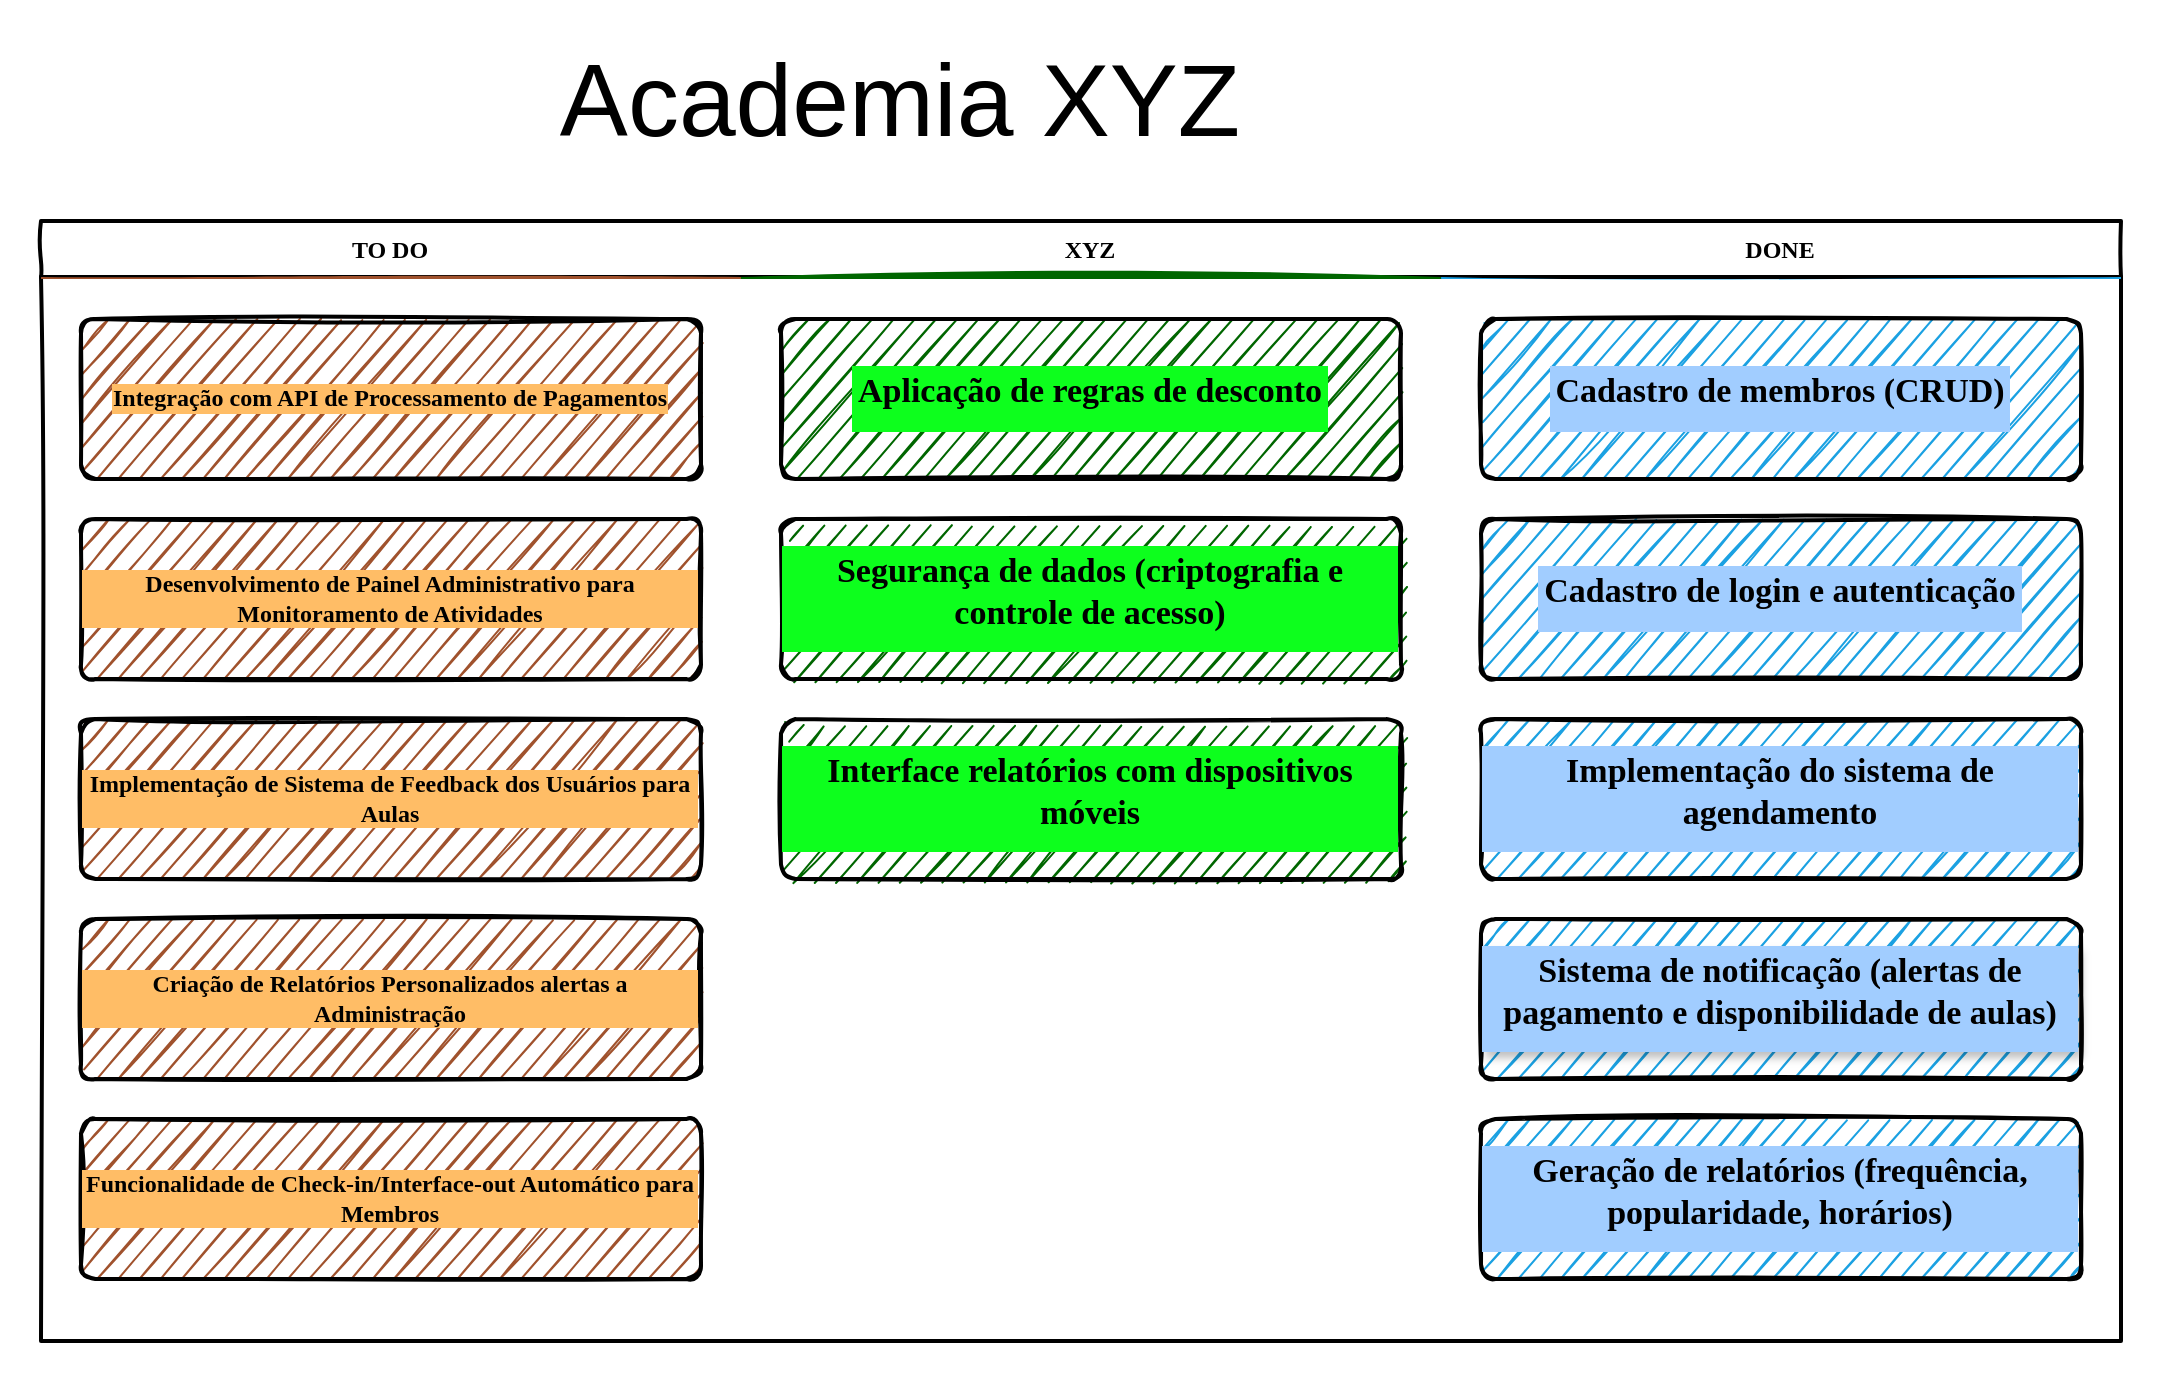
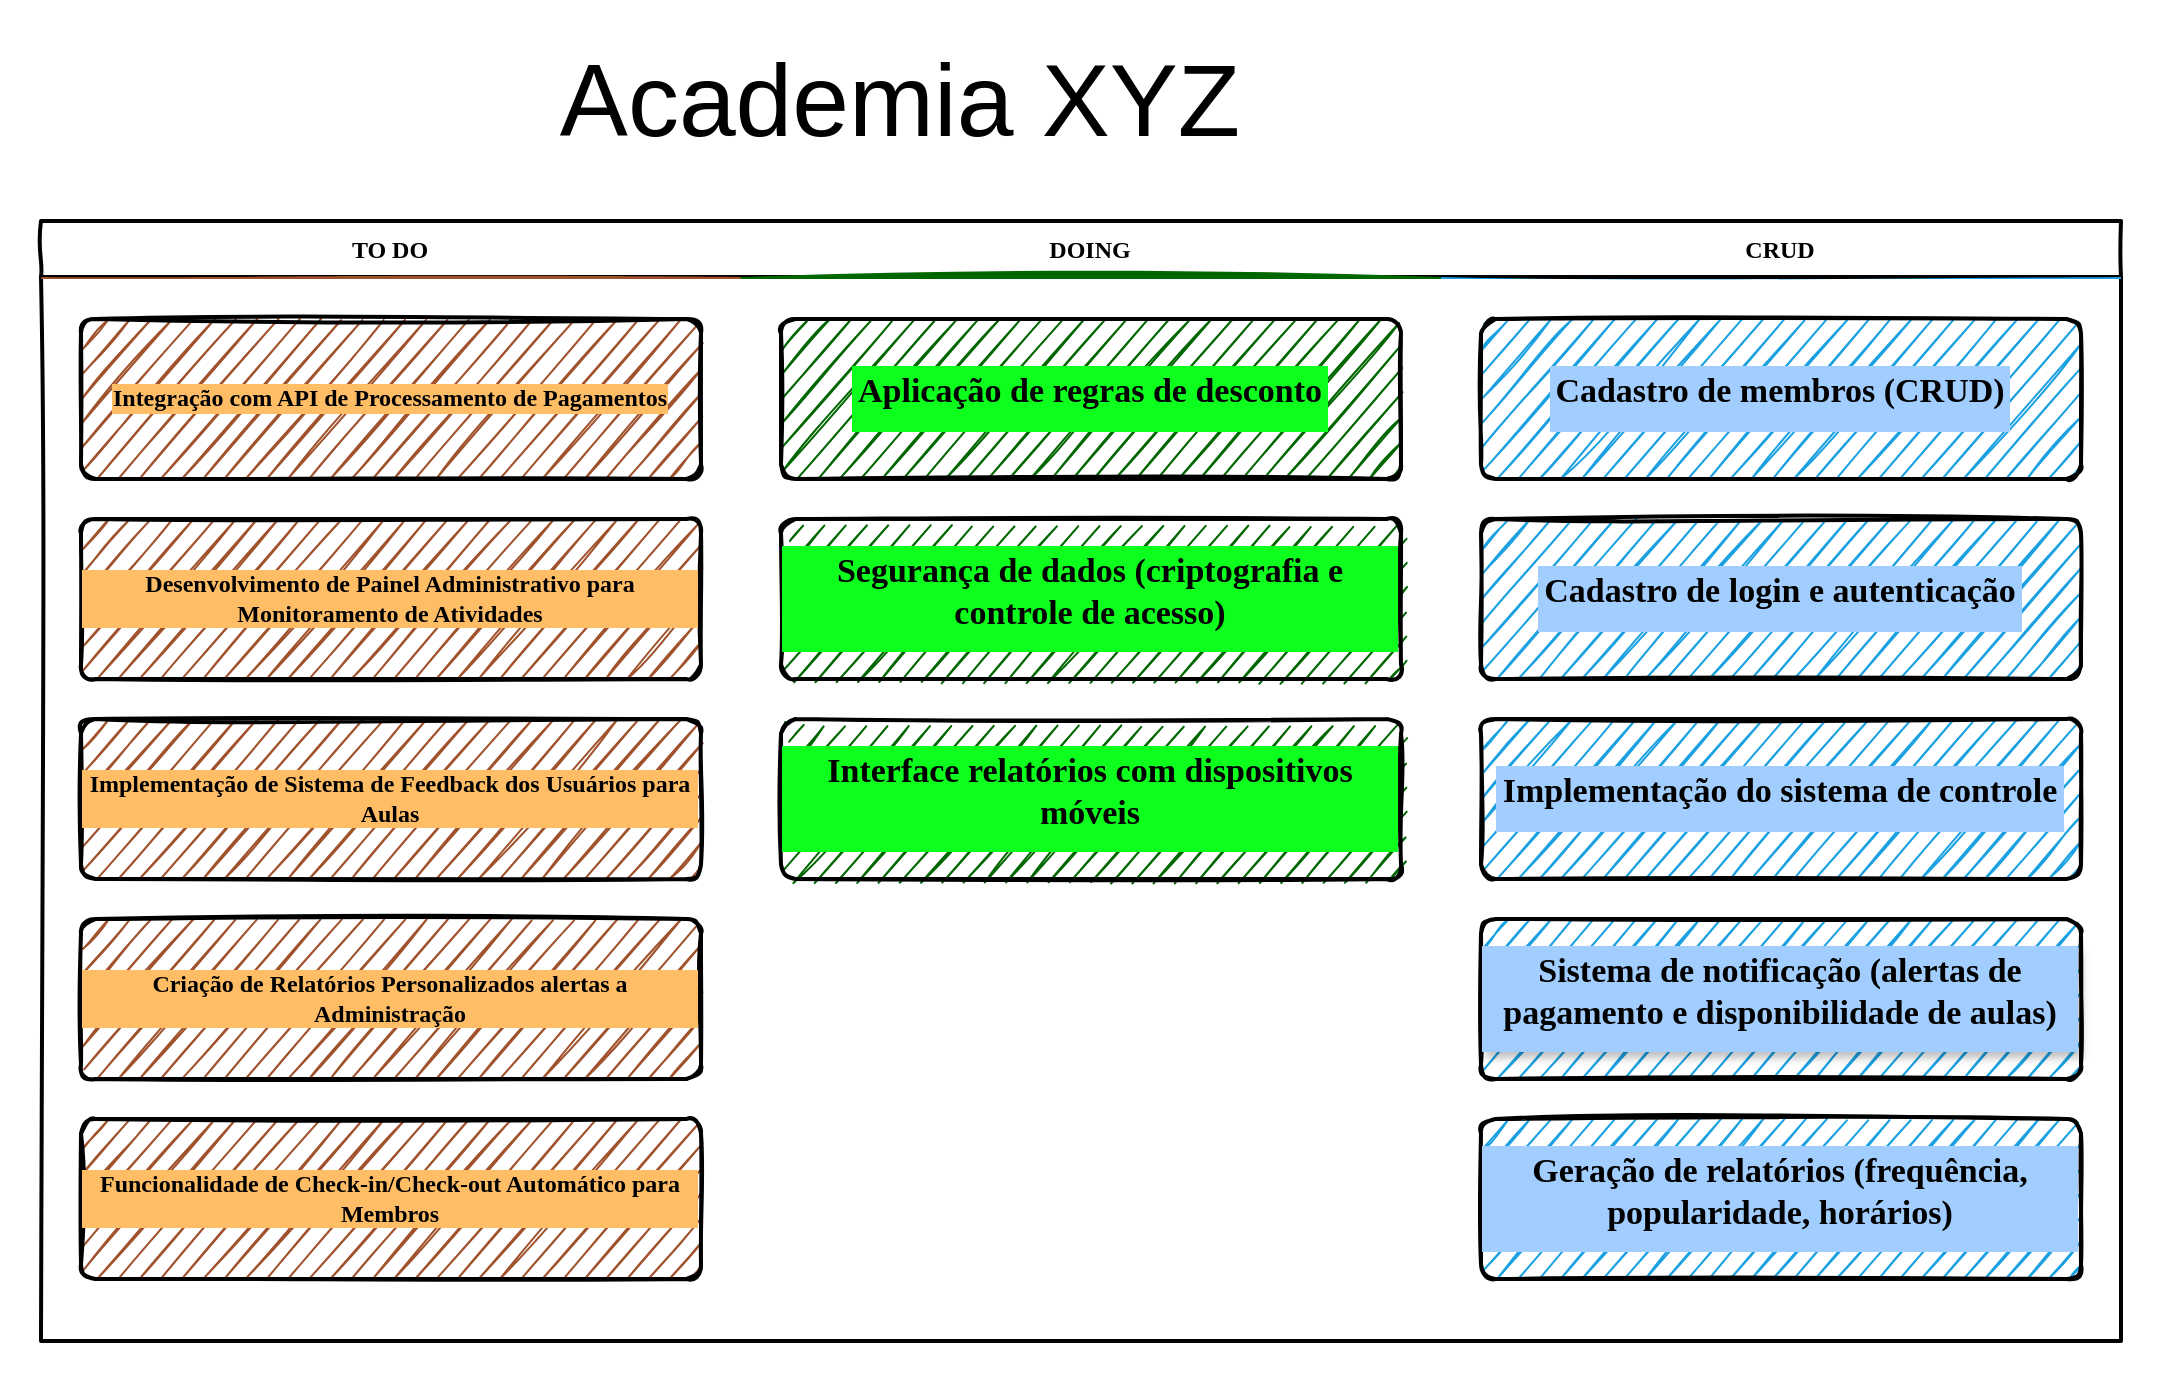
(1090, 250) -> (1090, 250)
(1780, 250) -> (1780, 250)
(1781, 799) -> (1781, 799)
(391, 1199) -> (391, 1199)
